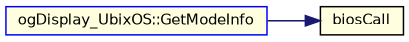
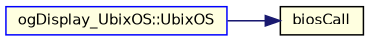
(136, 21) -> (116, 21)
